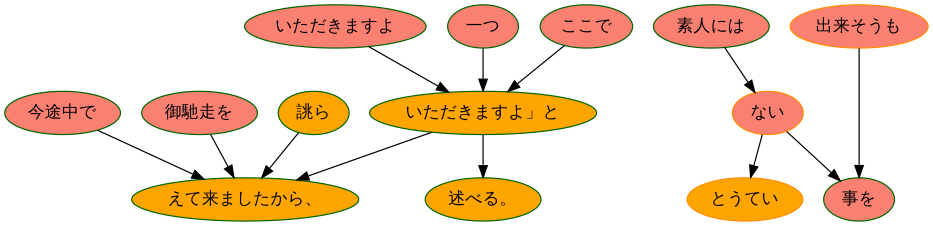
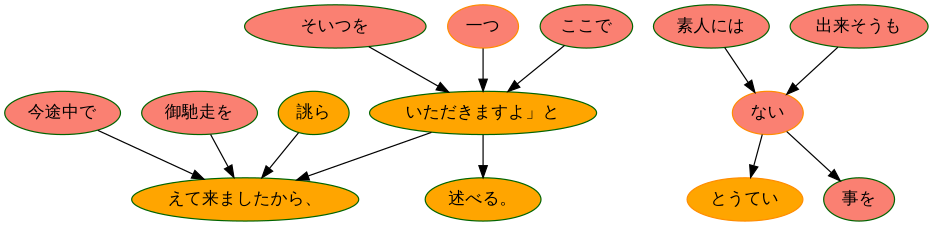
(335, 26) -> (335, 26)
(483, 26) -> (483, 26)
(859, 26) -> (859, 26)
(859, 107) -> (817, 67)
